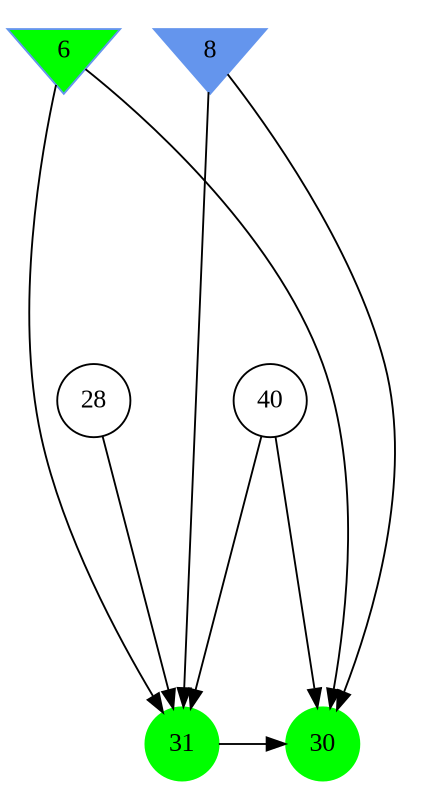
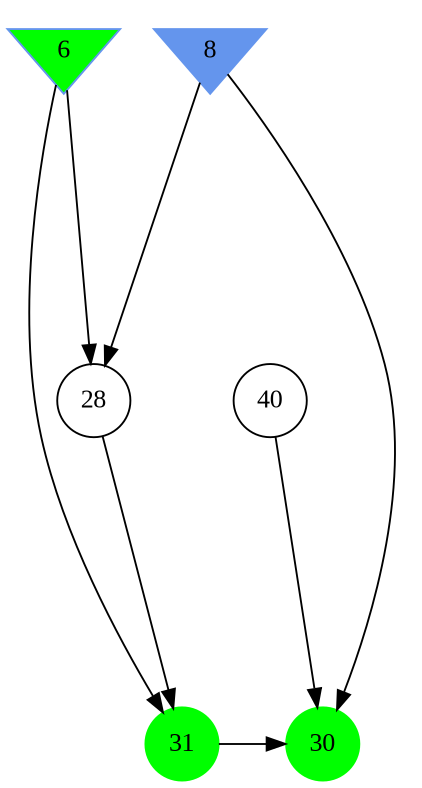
(312, 339) -> (78, 217)
(196, 390) -> (156, 215)
(228, 563) -> none
